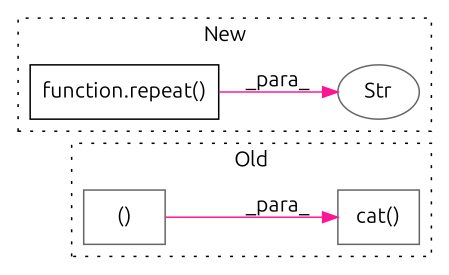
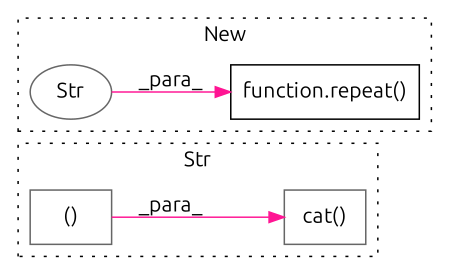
(271, 92) -> (163, 92)
(252, 161) -> (198, 161)
